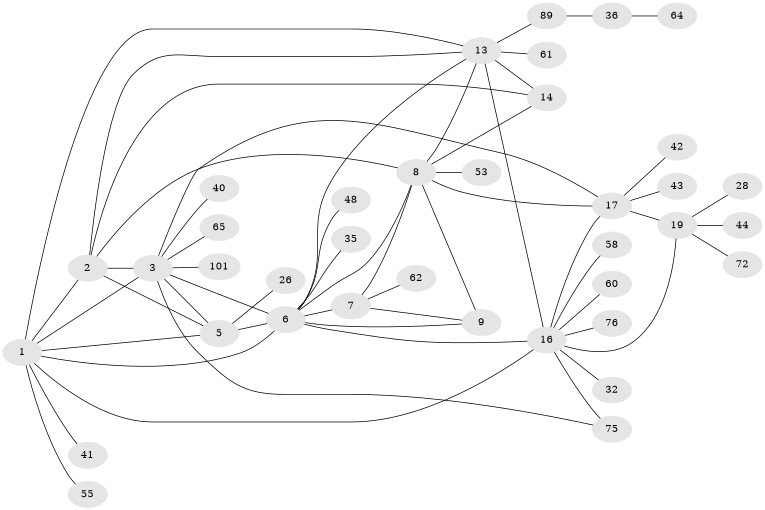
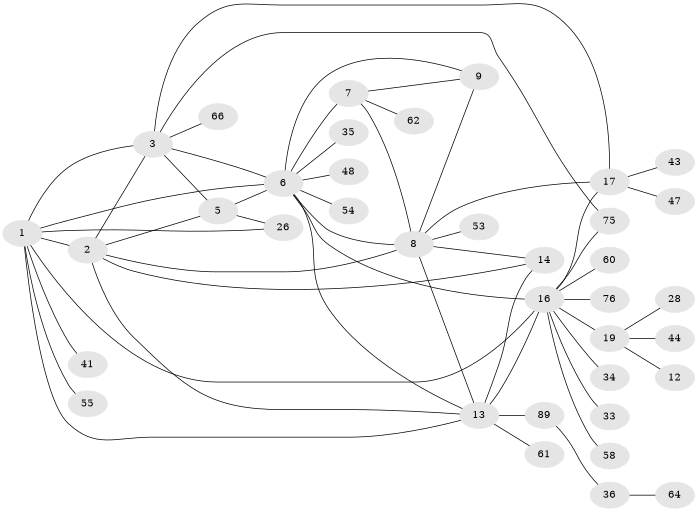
(677, 147) -> (675, 202)
(219, 189) -> none
none -> (349, 211)
(645, 216) -> none
(219, 228) -> (218, 117)
(743, 265) -> (675, 378)
(219, 267) -> none
(121, 343) -> (136, 230)
(612, 390) -> (610, 378)
none -> (610, 417)
